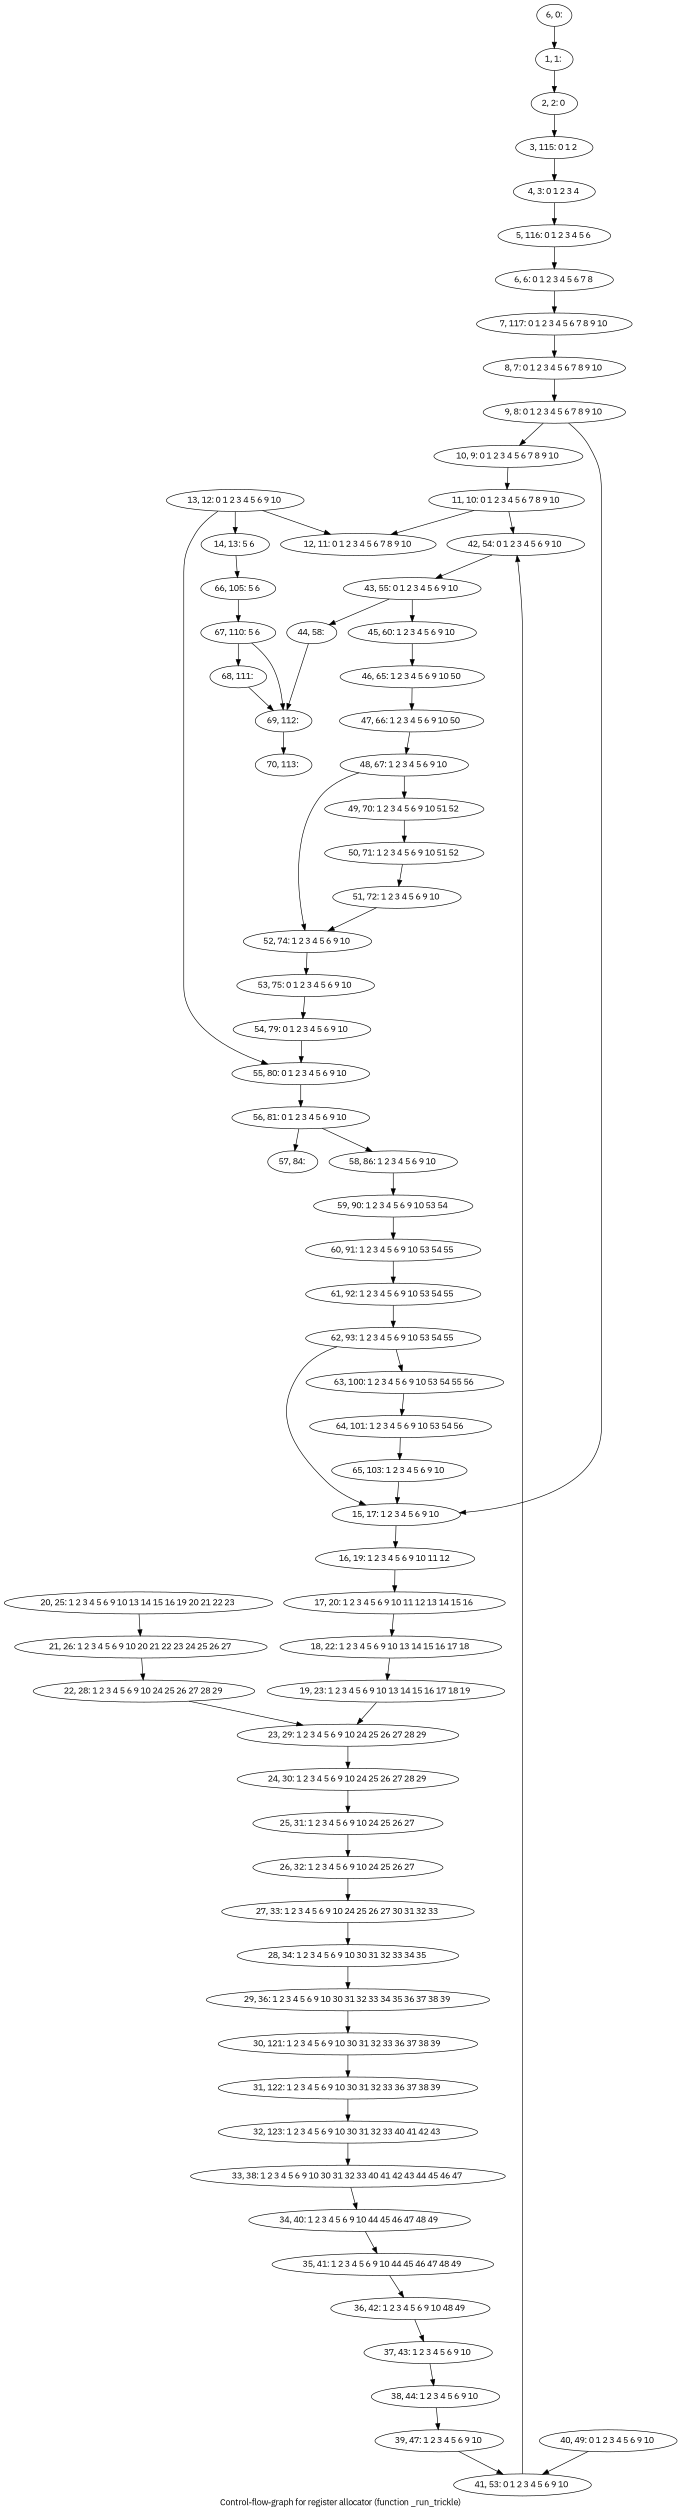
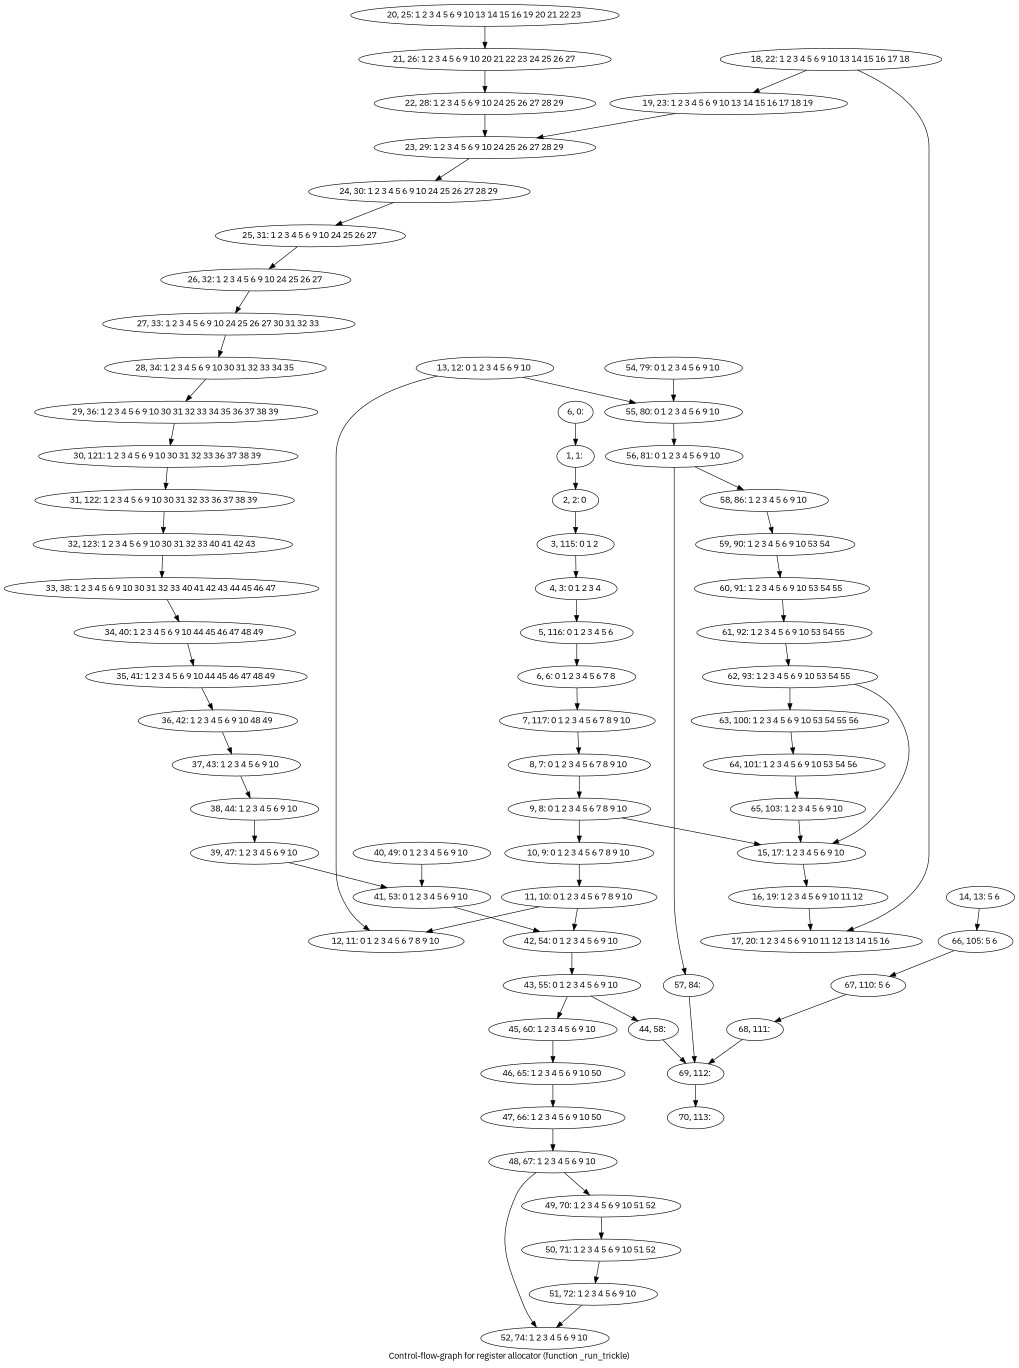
(235, 519) -> none
(274, 670) -> (692, 1026)
(306, 986) -> none
(393, 1622) -> (929, 502)
